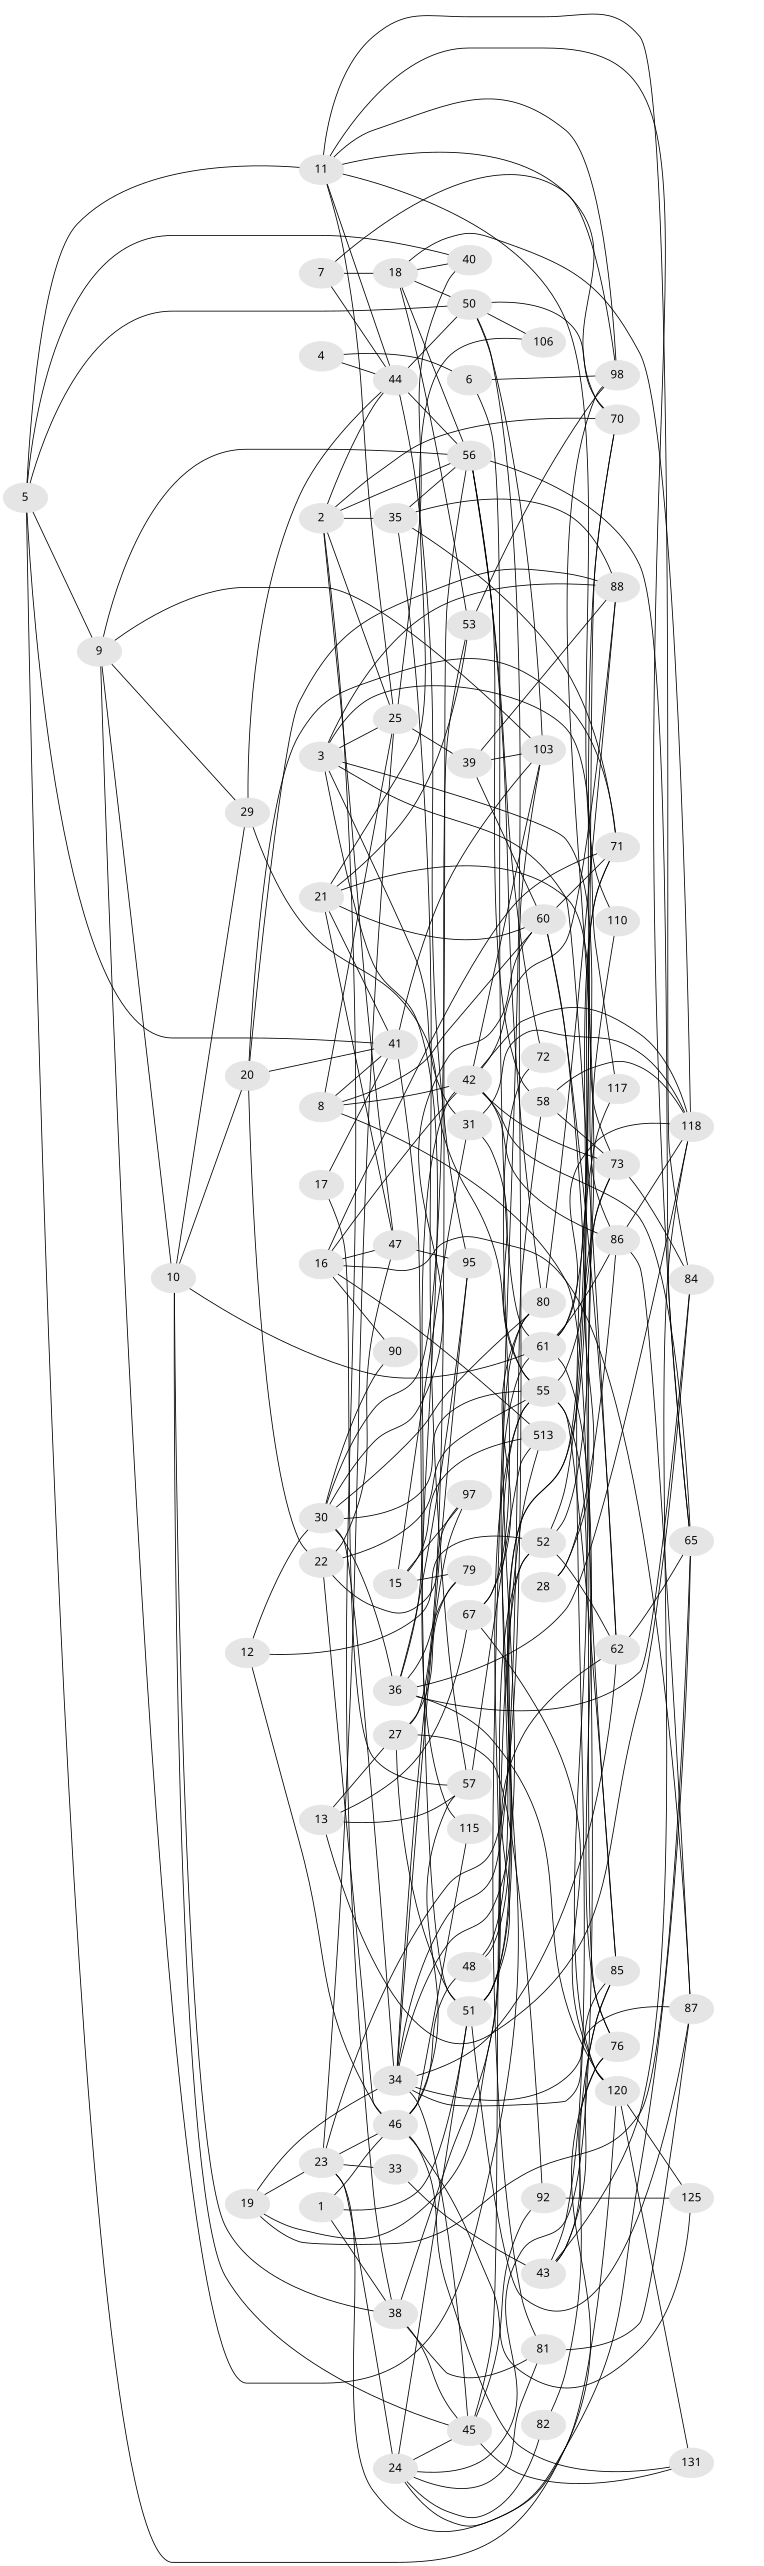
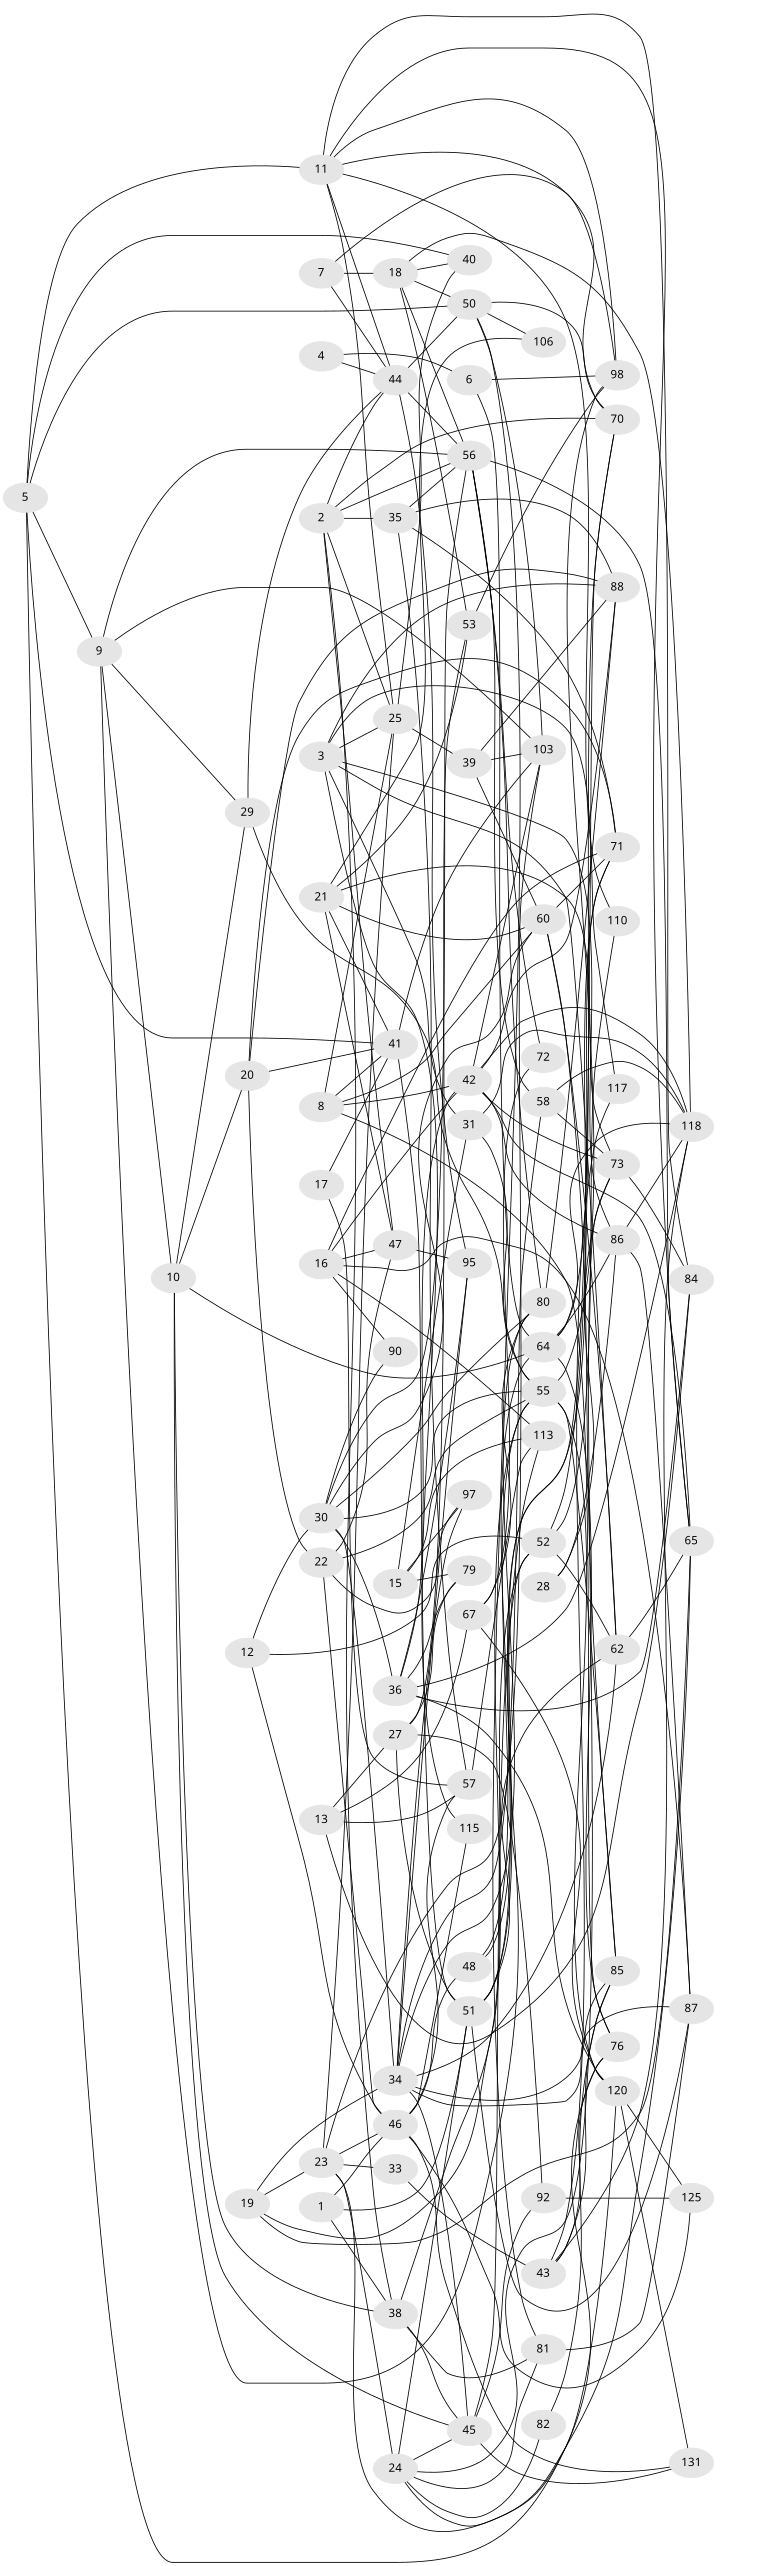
(543, 1347) -> (543, 1347)
(543, 1436) -> (543, 1436)
